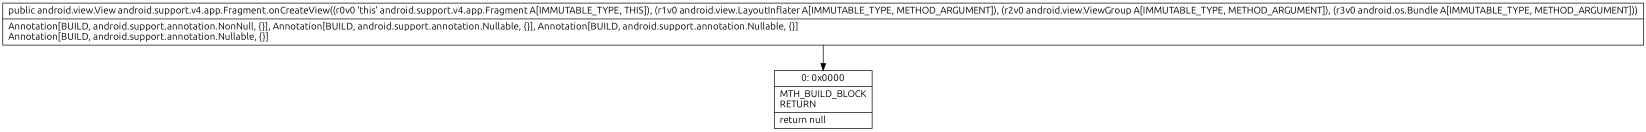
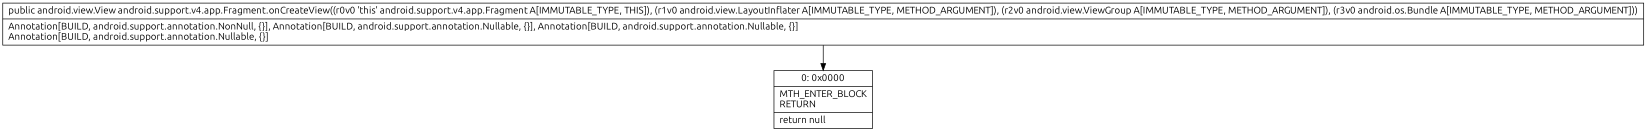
(823, 94) -> (823, 94)
